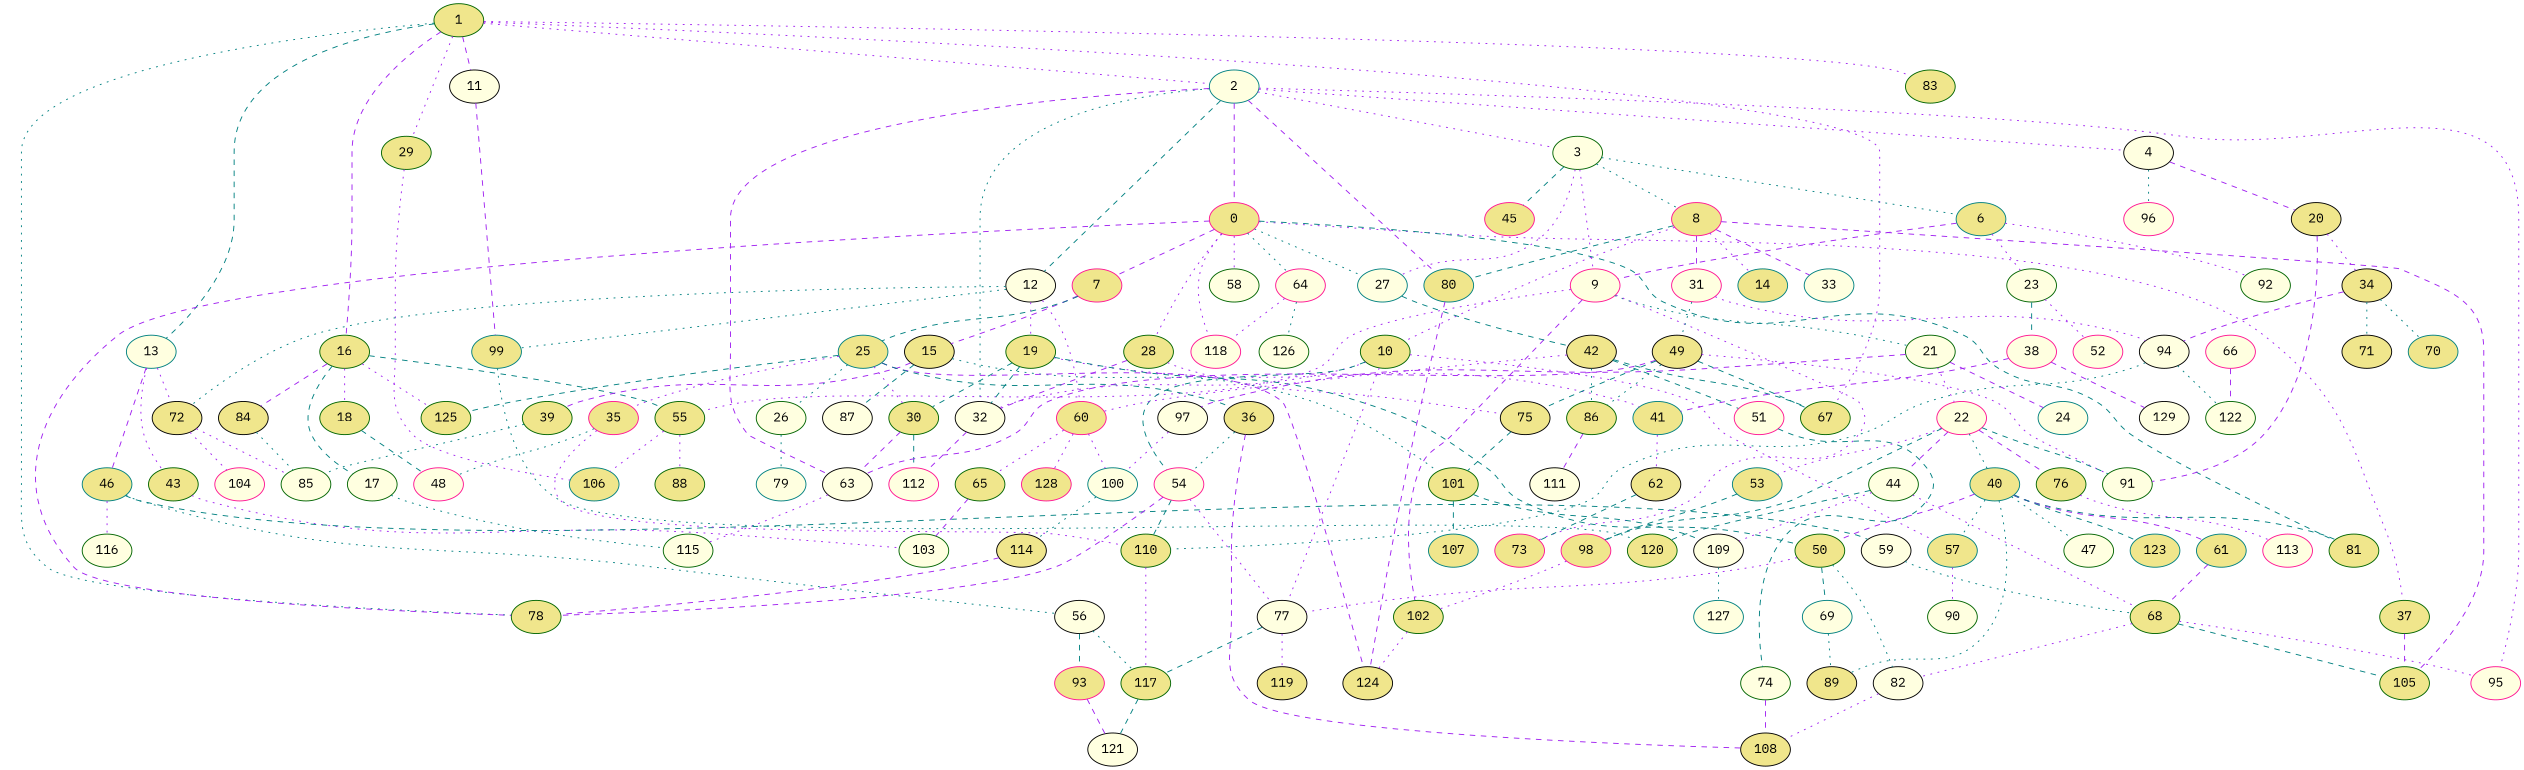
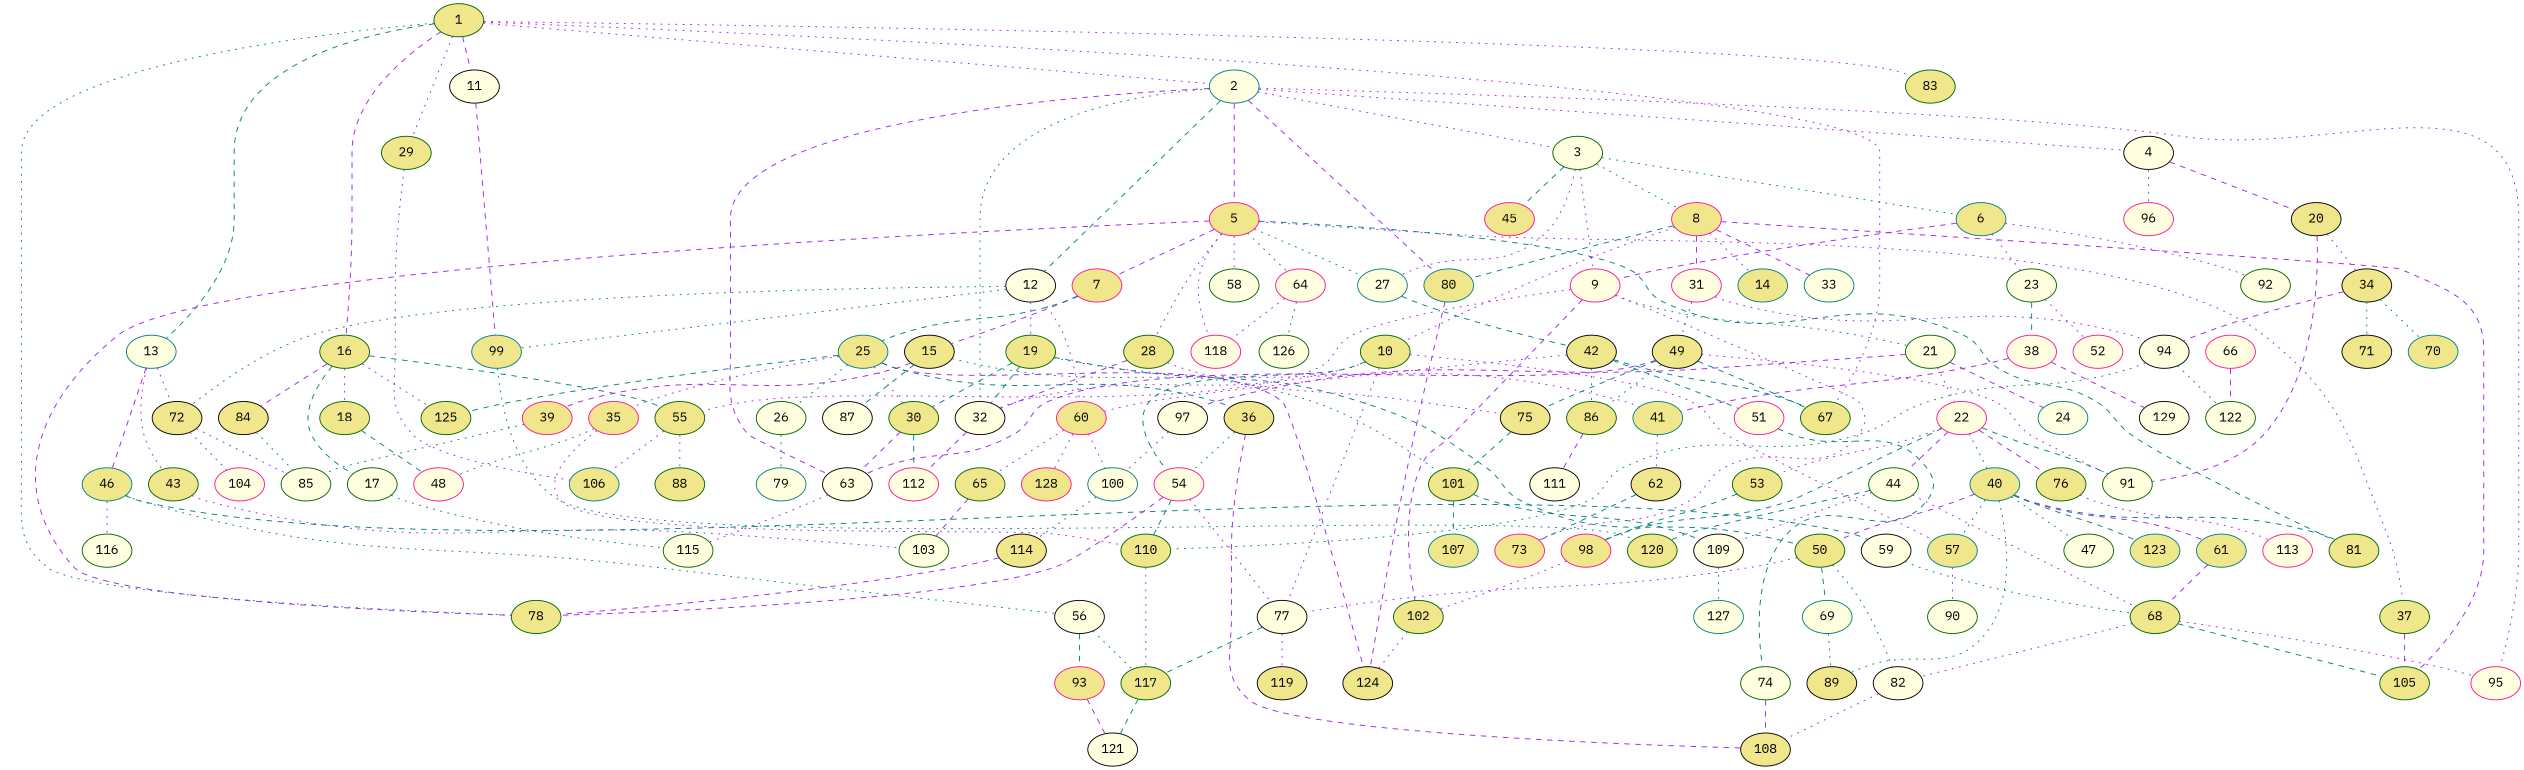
(1234, 219) -> (1234, 219)
(547, 418) -> (547, 418)
(1757, 484) -> (1757, 484)
